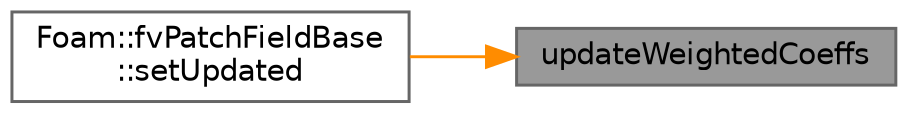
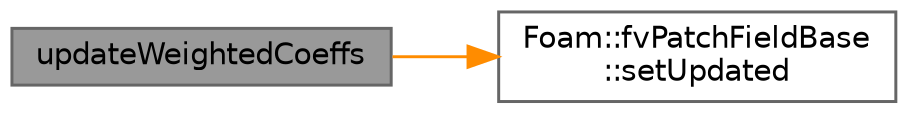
(448, 57) -> (430, 57)
